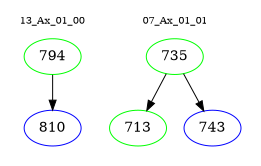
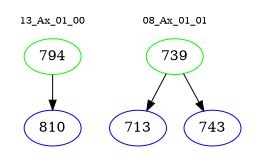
(175, 21) -> (175, 21)
(175, 57) -> (175, 57)
(138, 128) -> (138, 128)
